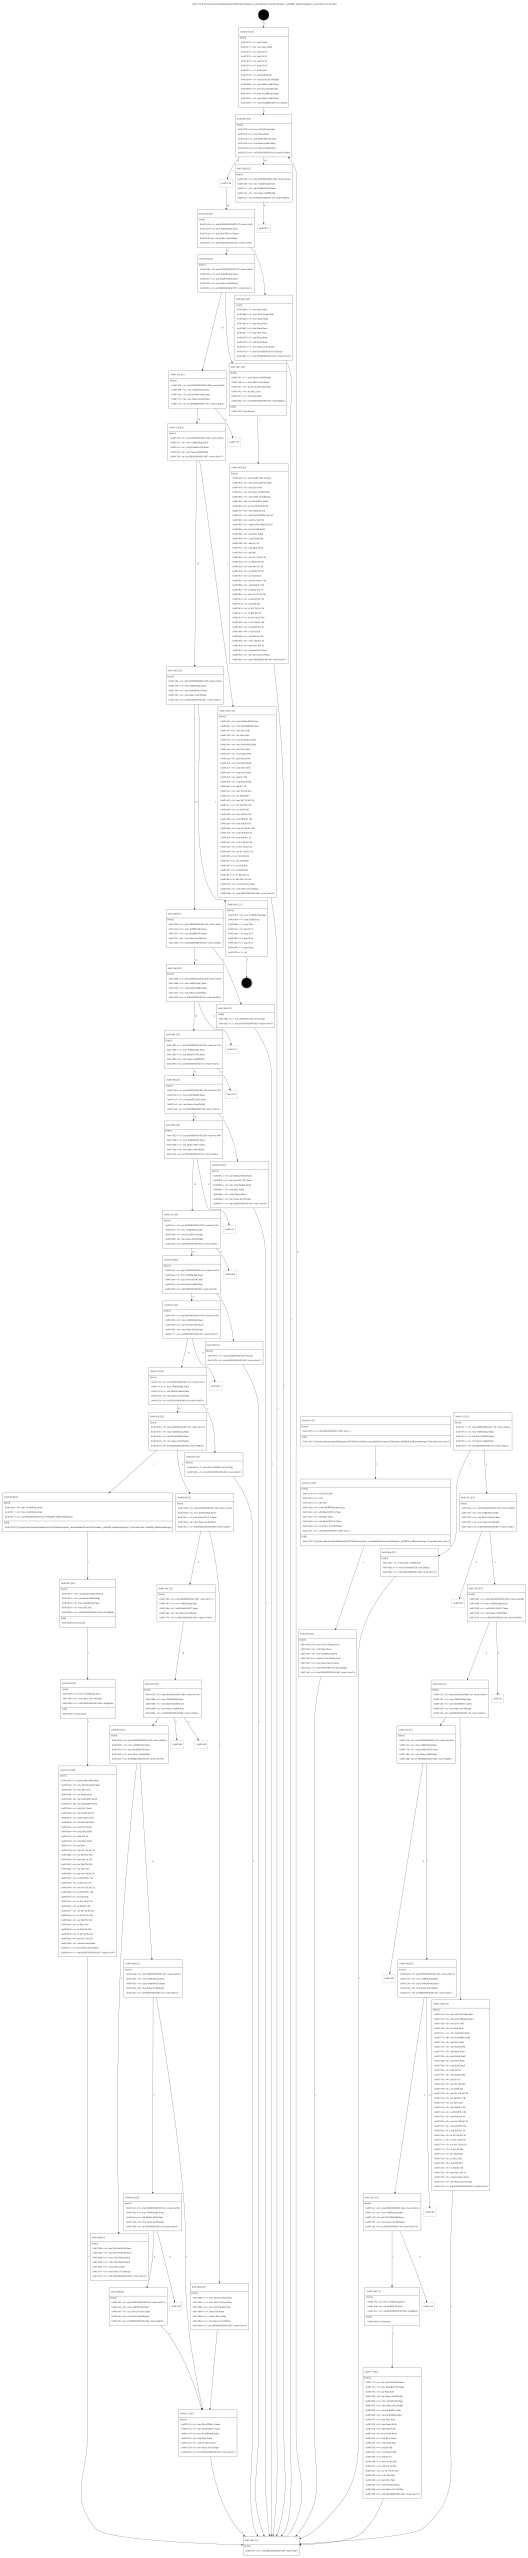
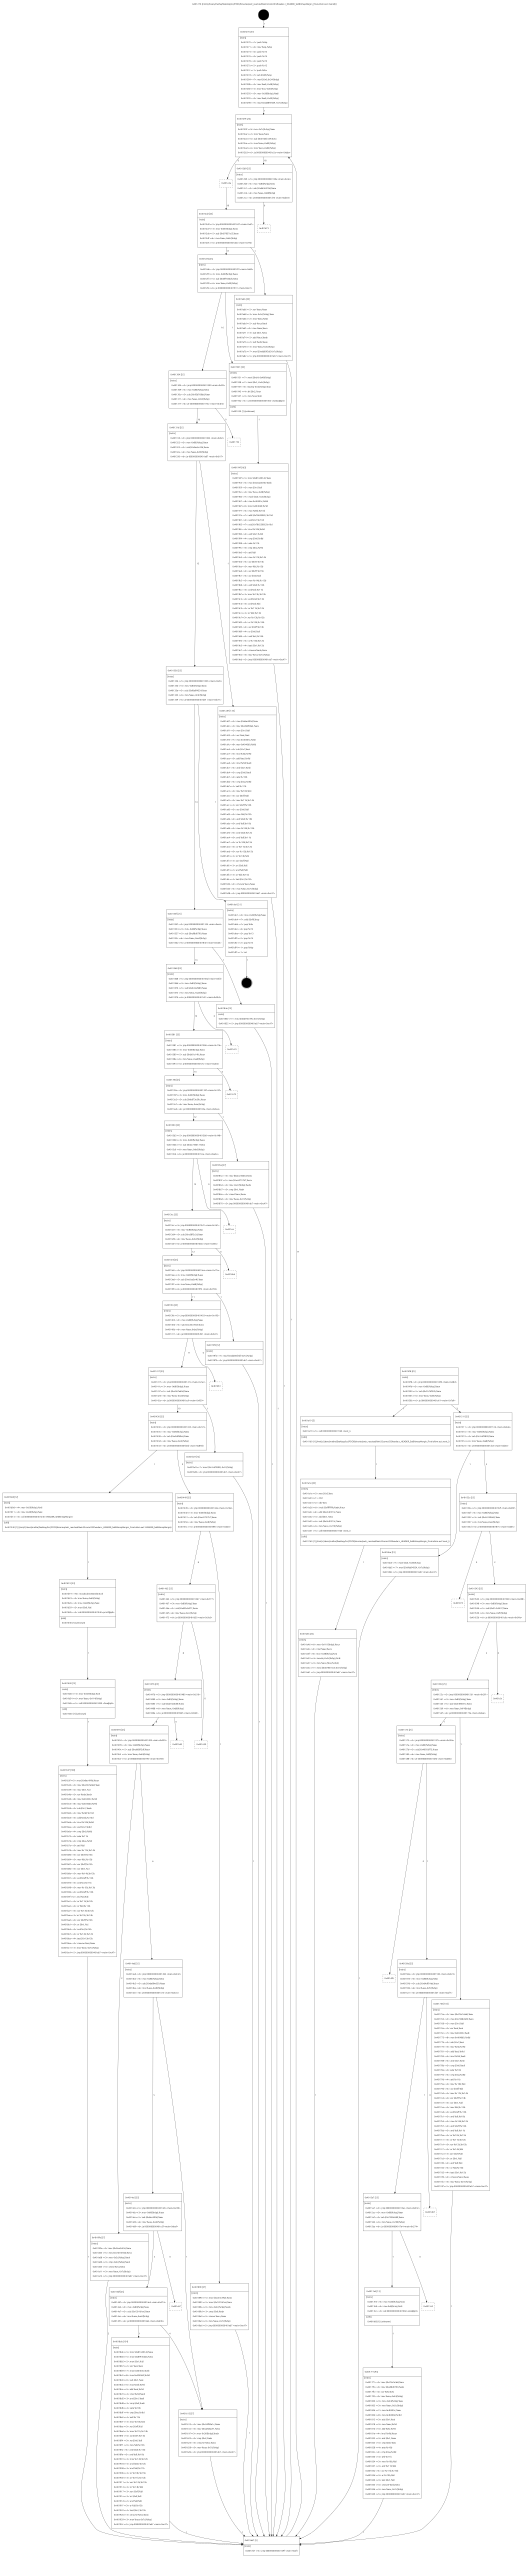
none -> (429, 1386)
(191, 1728) -> (203, 1680)
(214, 2369) -> (247, 2433)
none -> (140, 2433)
none -> (97, 2472)
